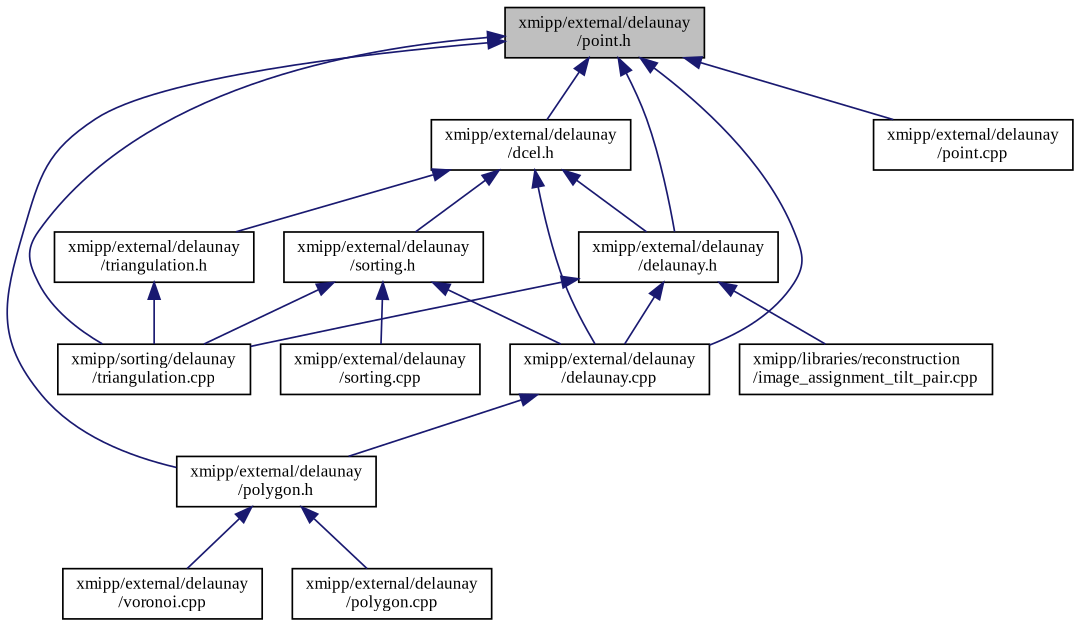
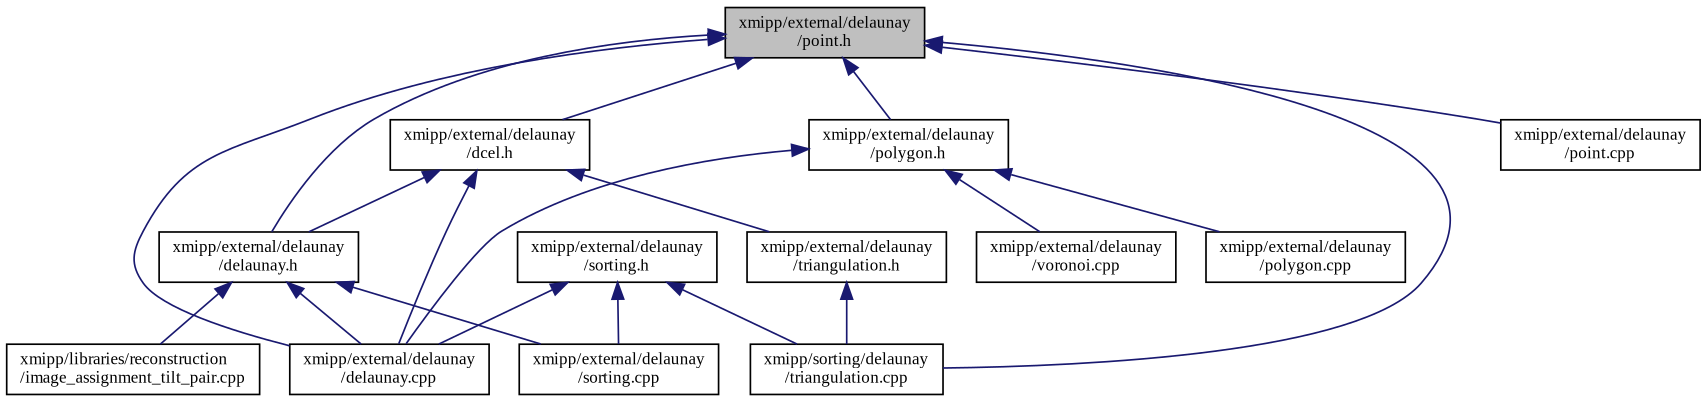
(451, 206) -> none
(406, 314) -> (447, 316)
(435, 428) -> (572, 197)
